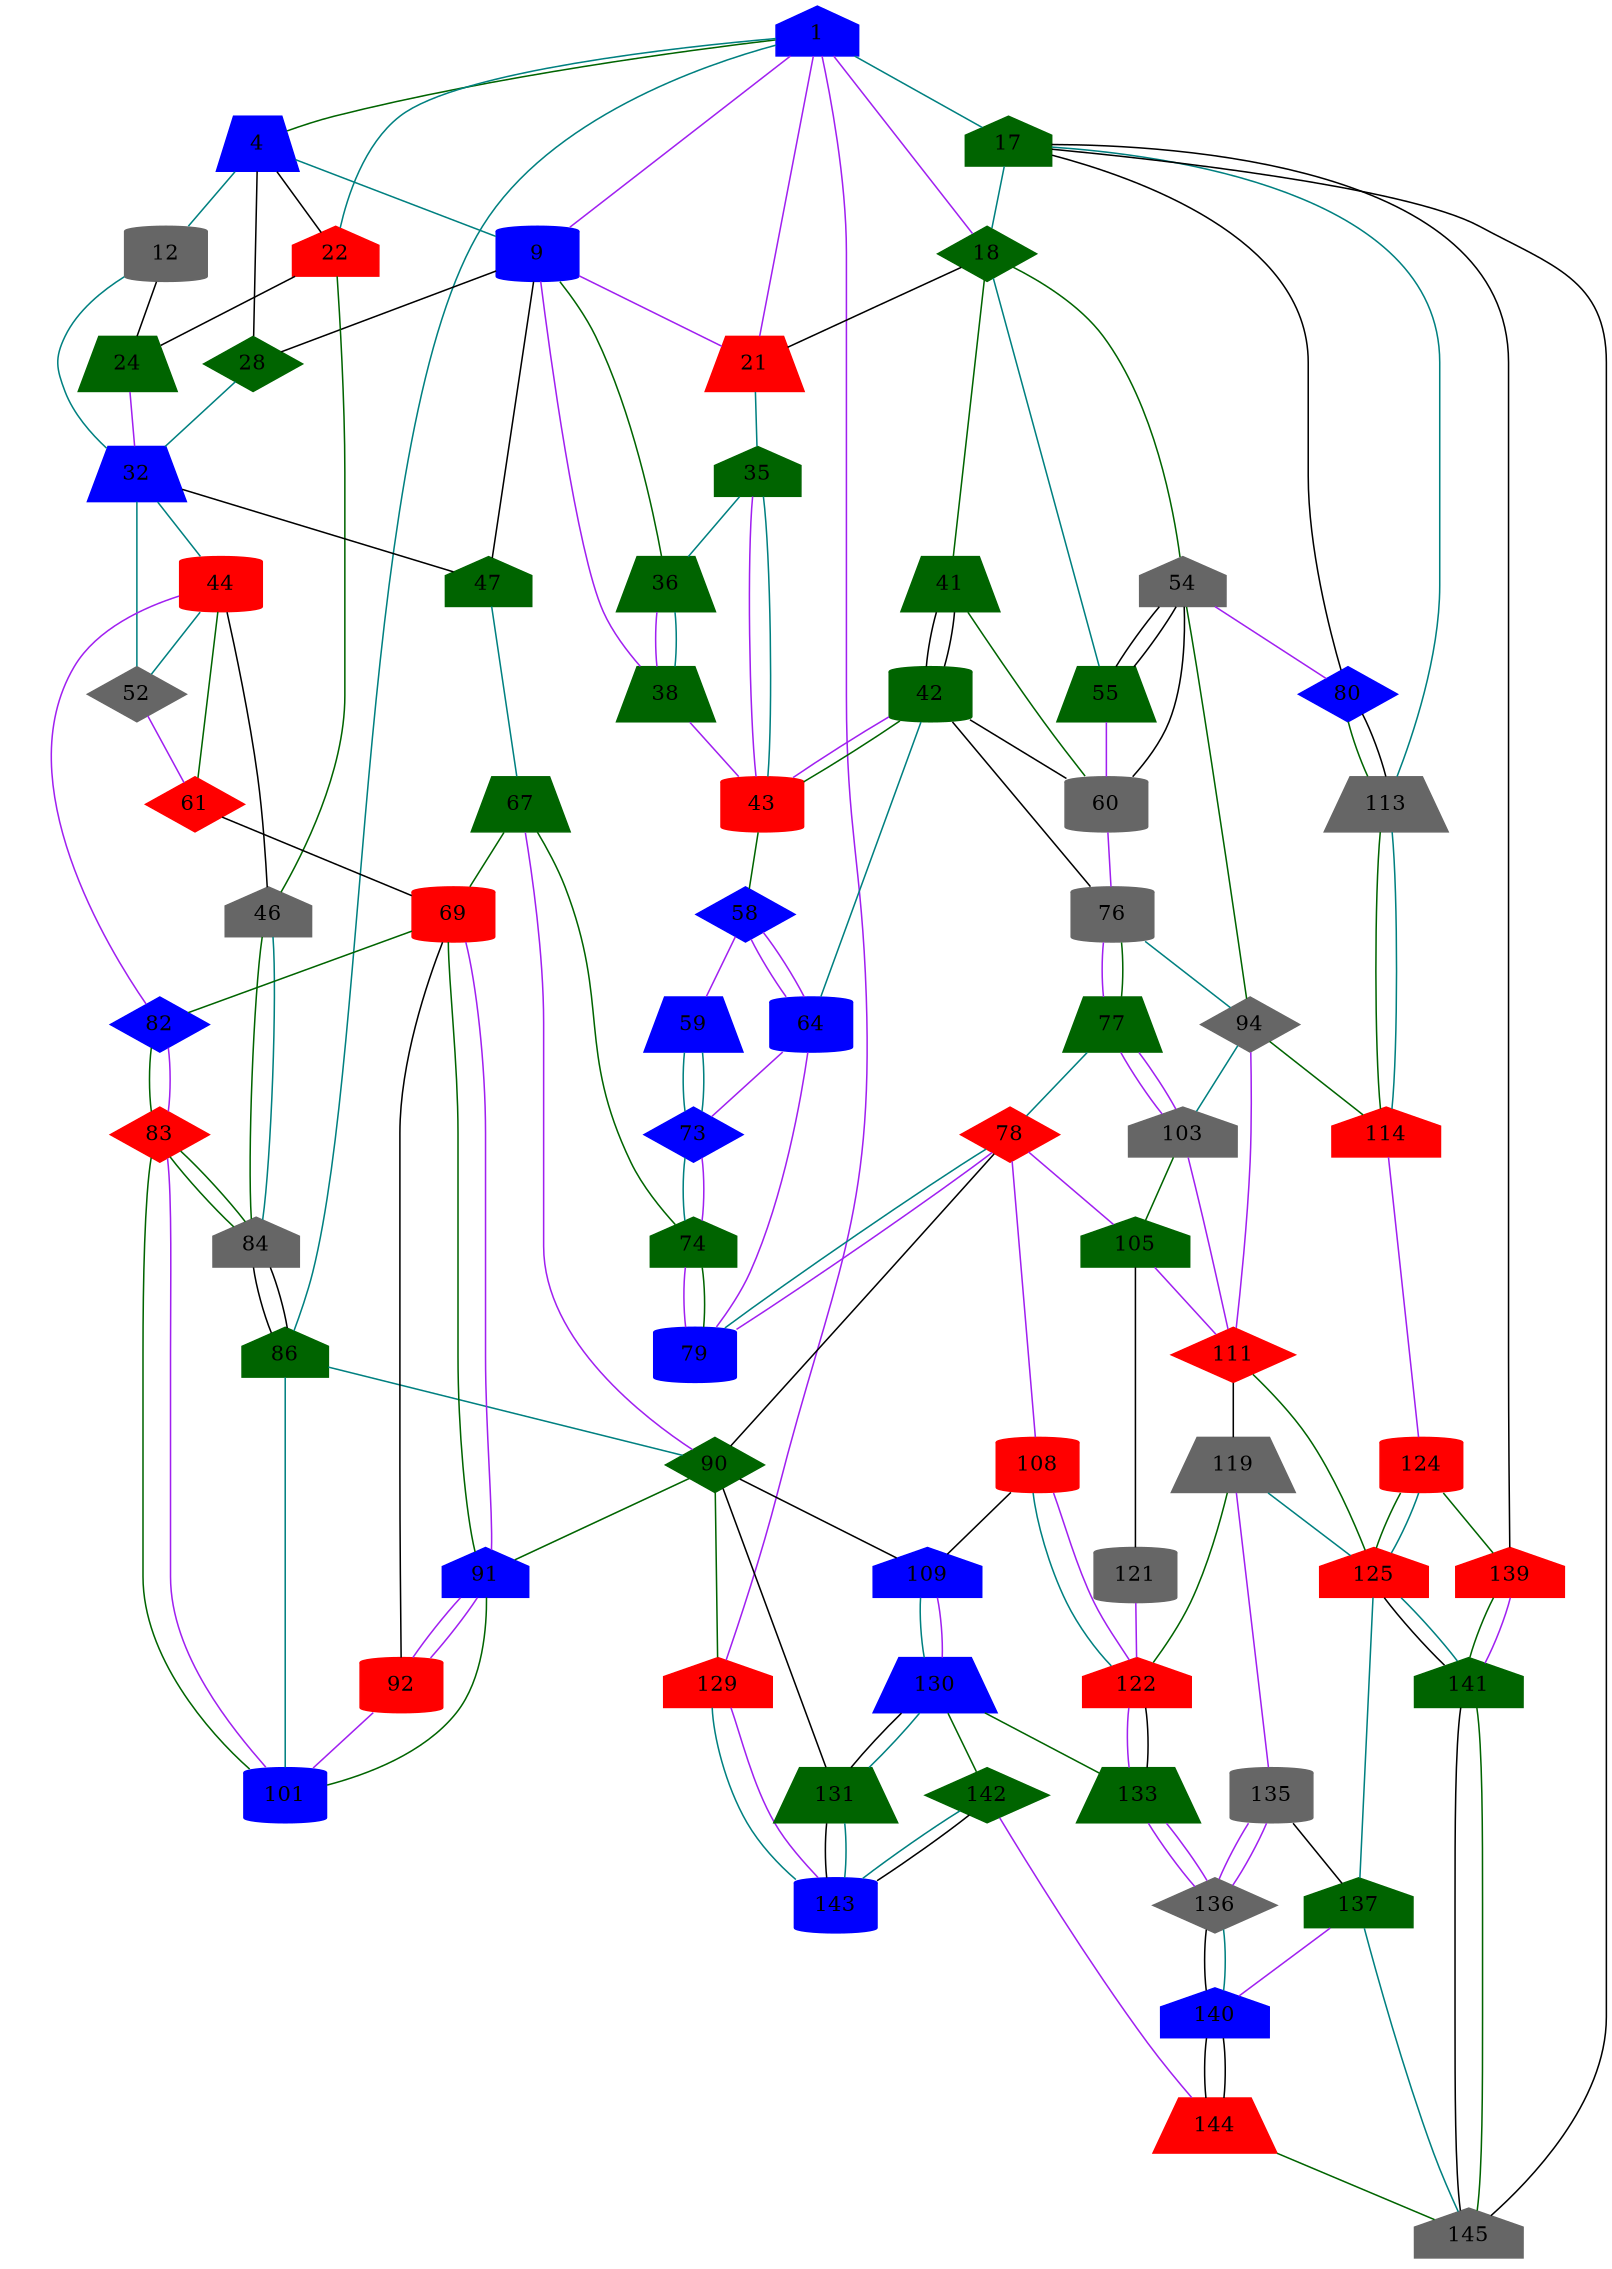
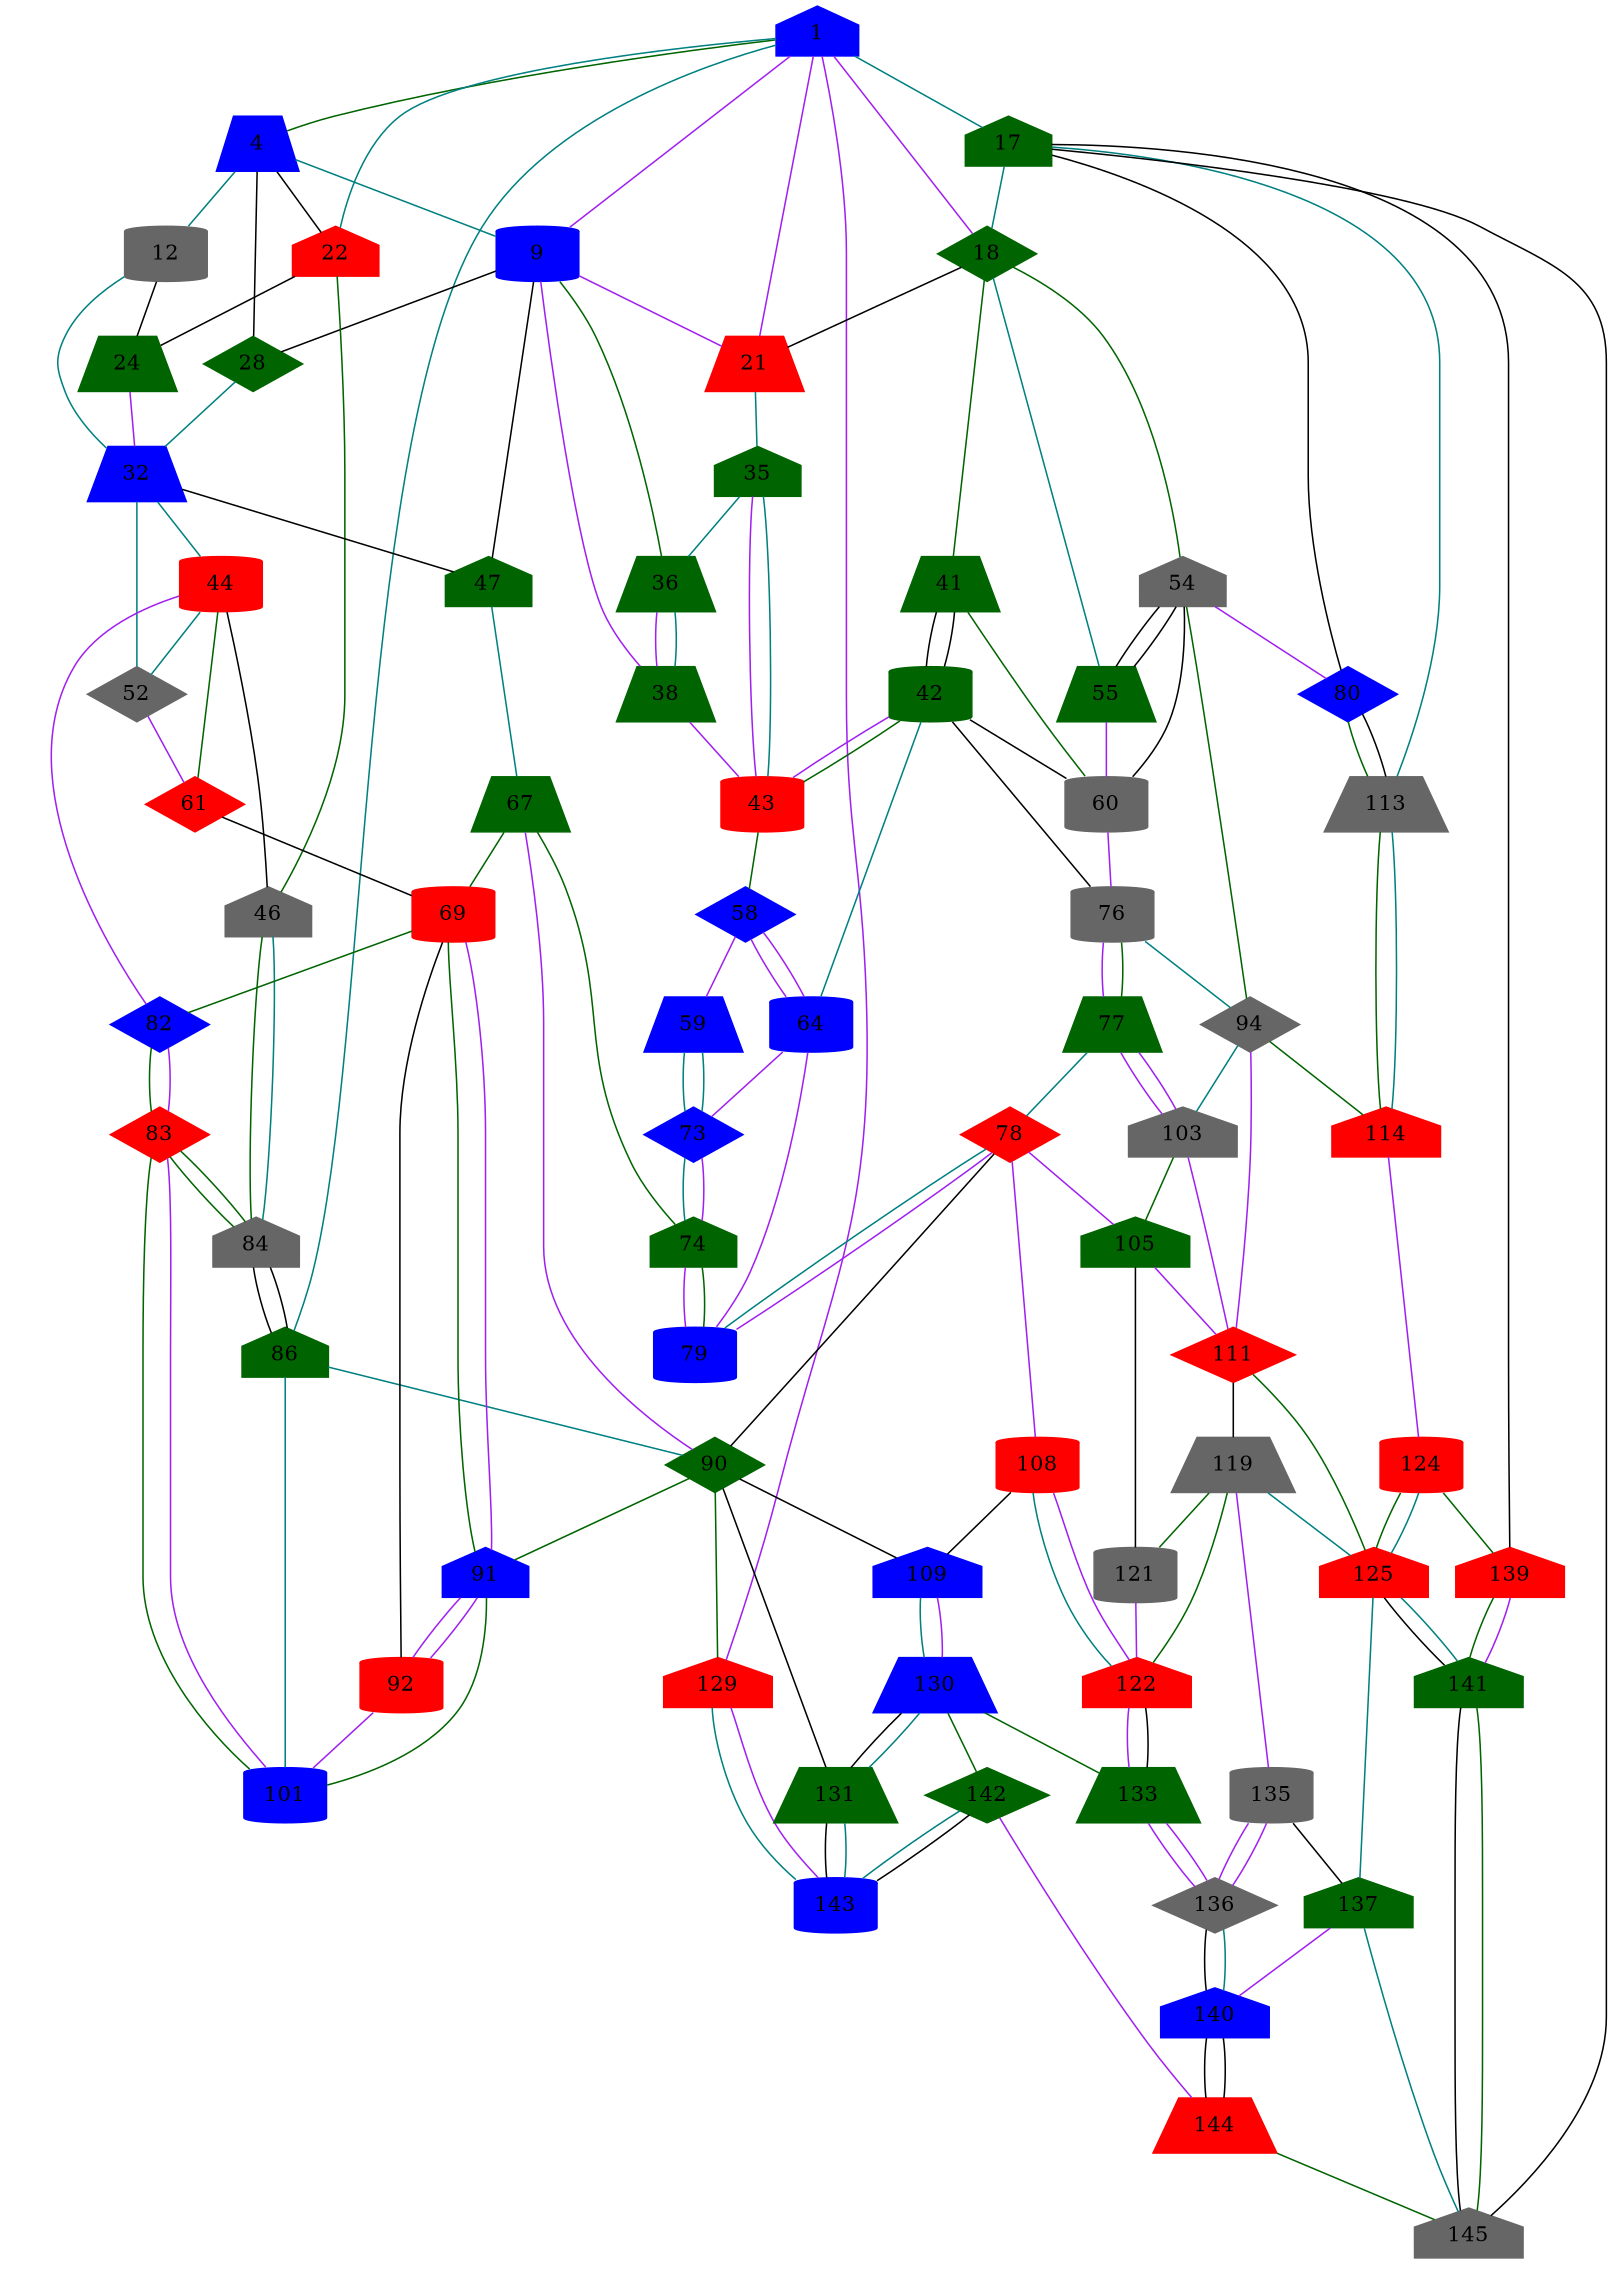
none -> (1184, 1520)
